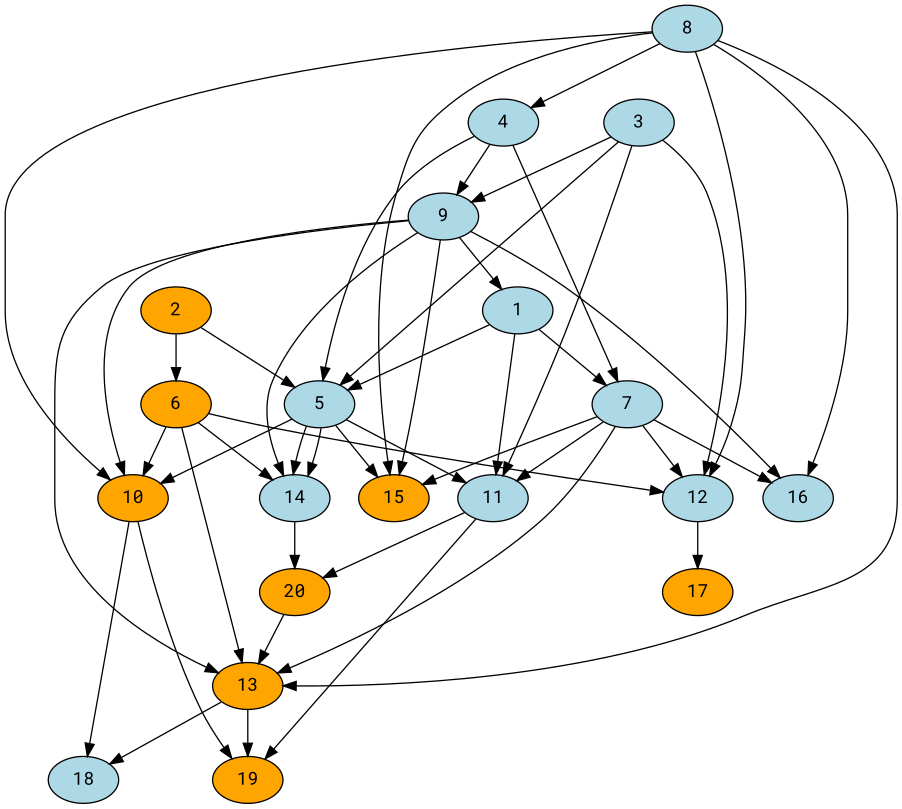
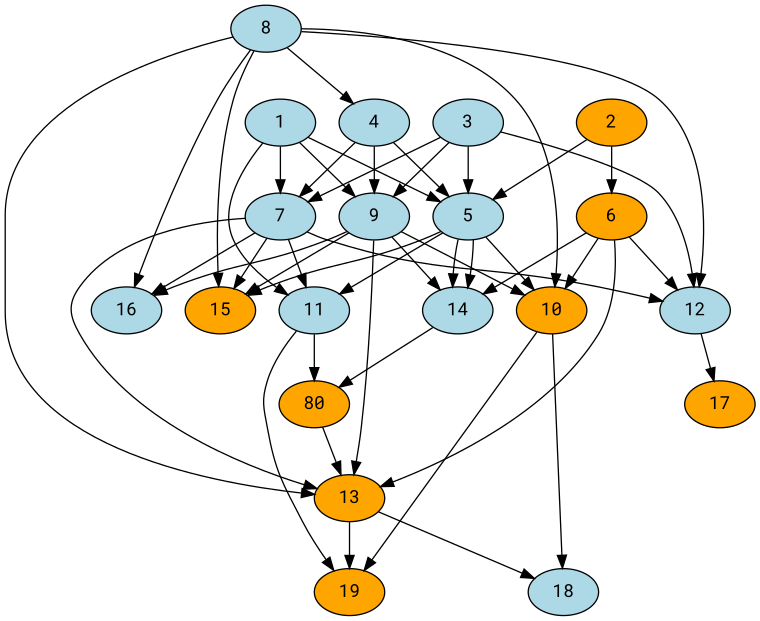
(475, 256) -> (321, 164)
(575, 307) -> (383, 165)
(295, 592) -> (314, 404)
